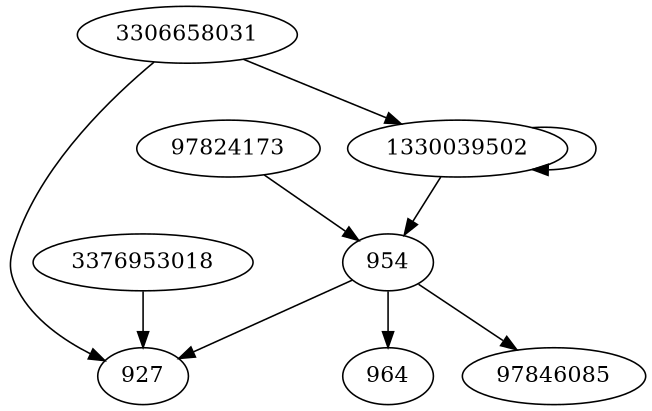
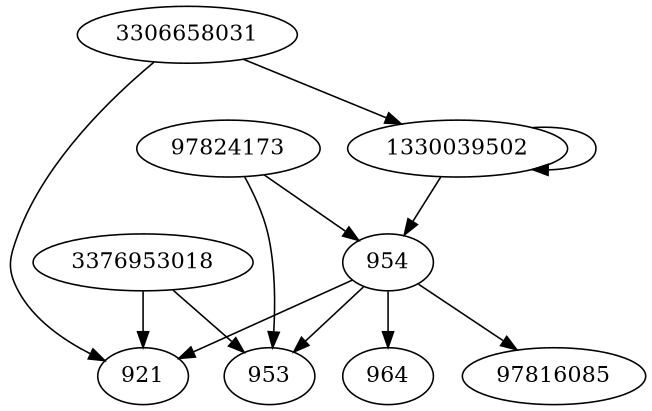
(143, 376) -> (143, 376)
none -> (270, 376)
(554, 376) -> (554, 376)
